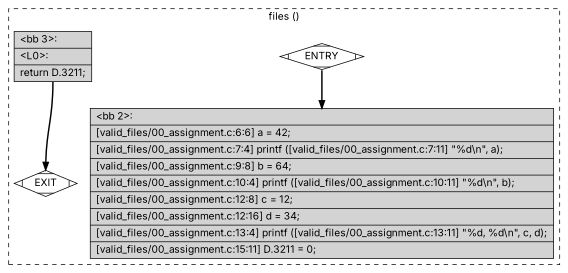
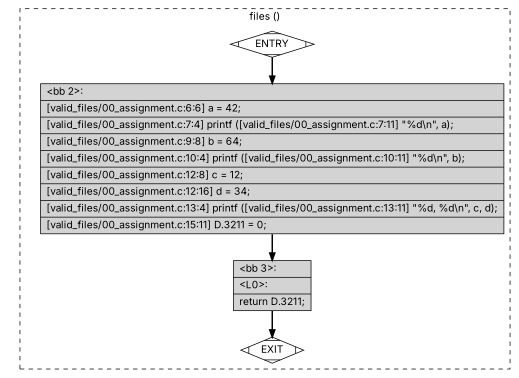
none -> (272, 244)
